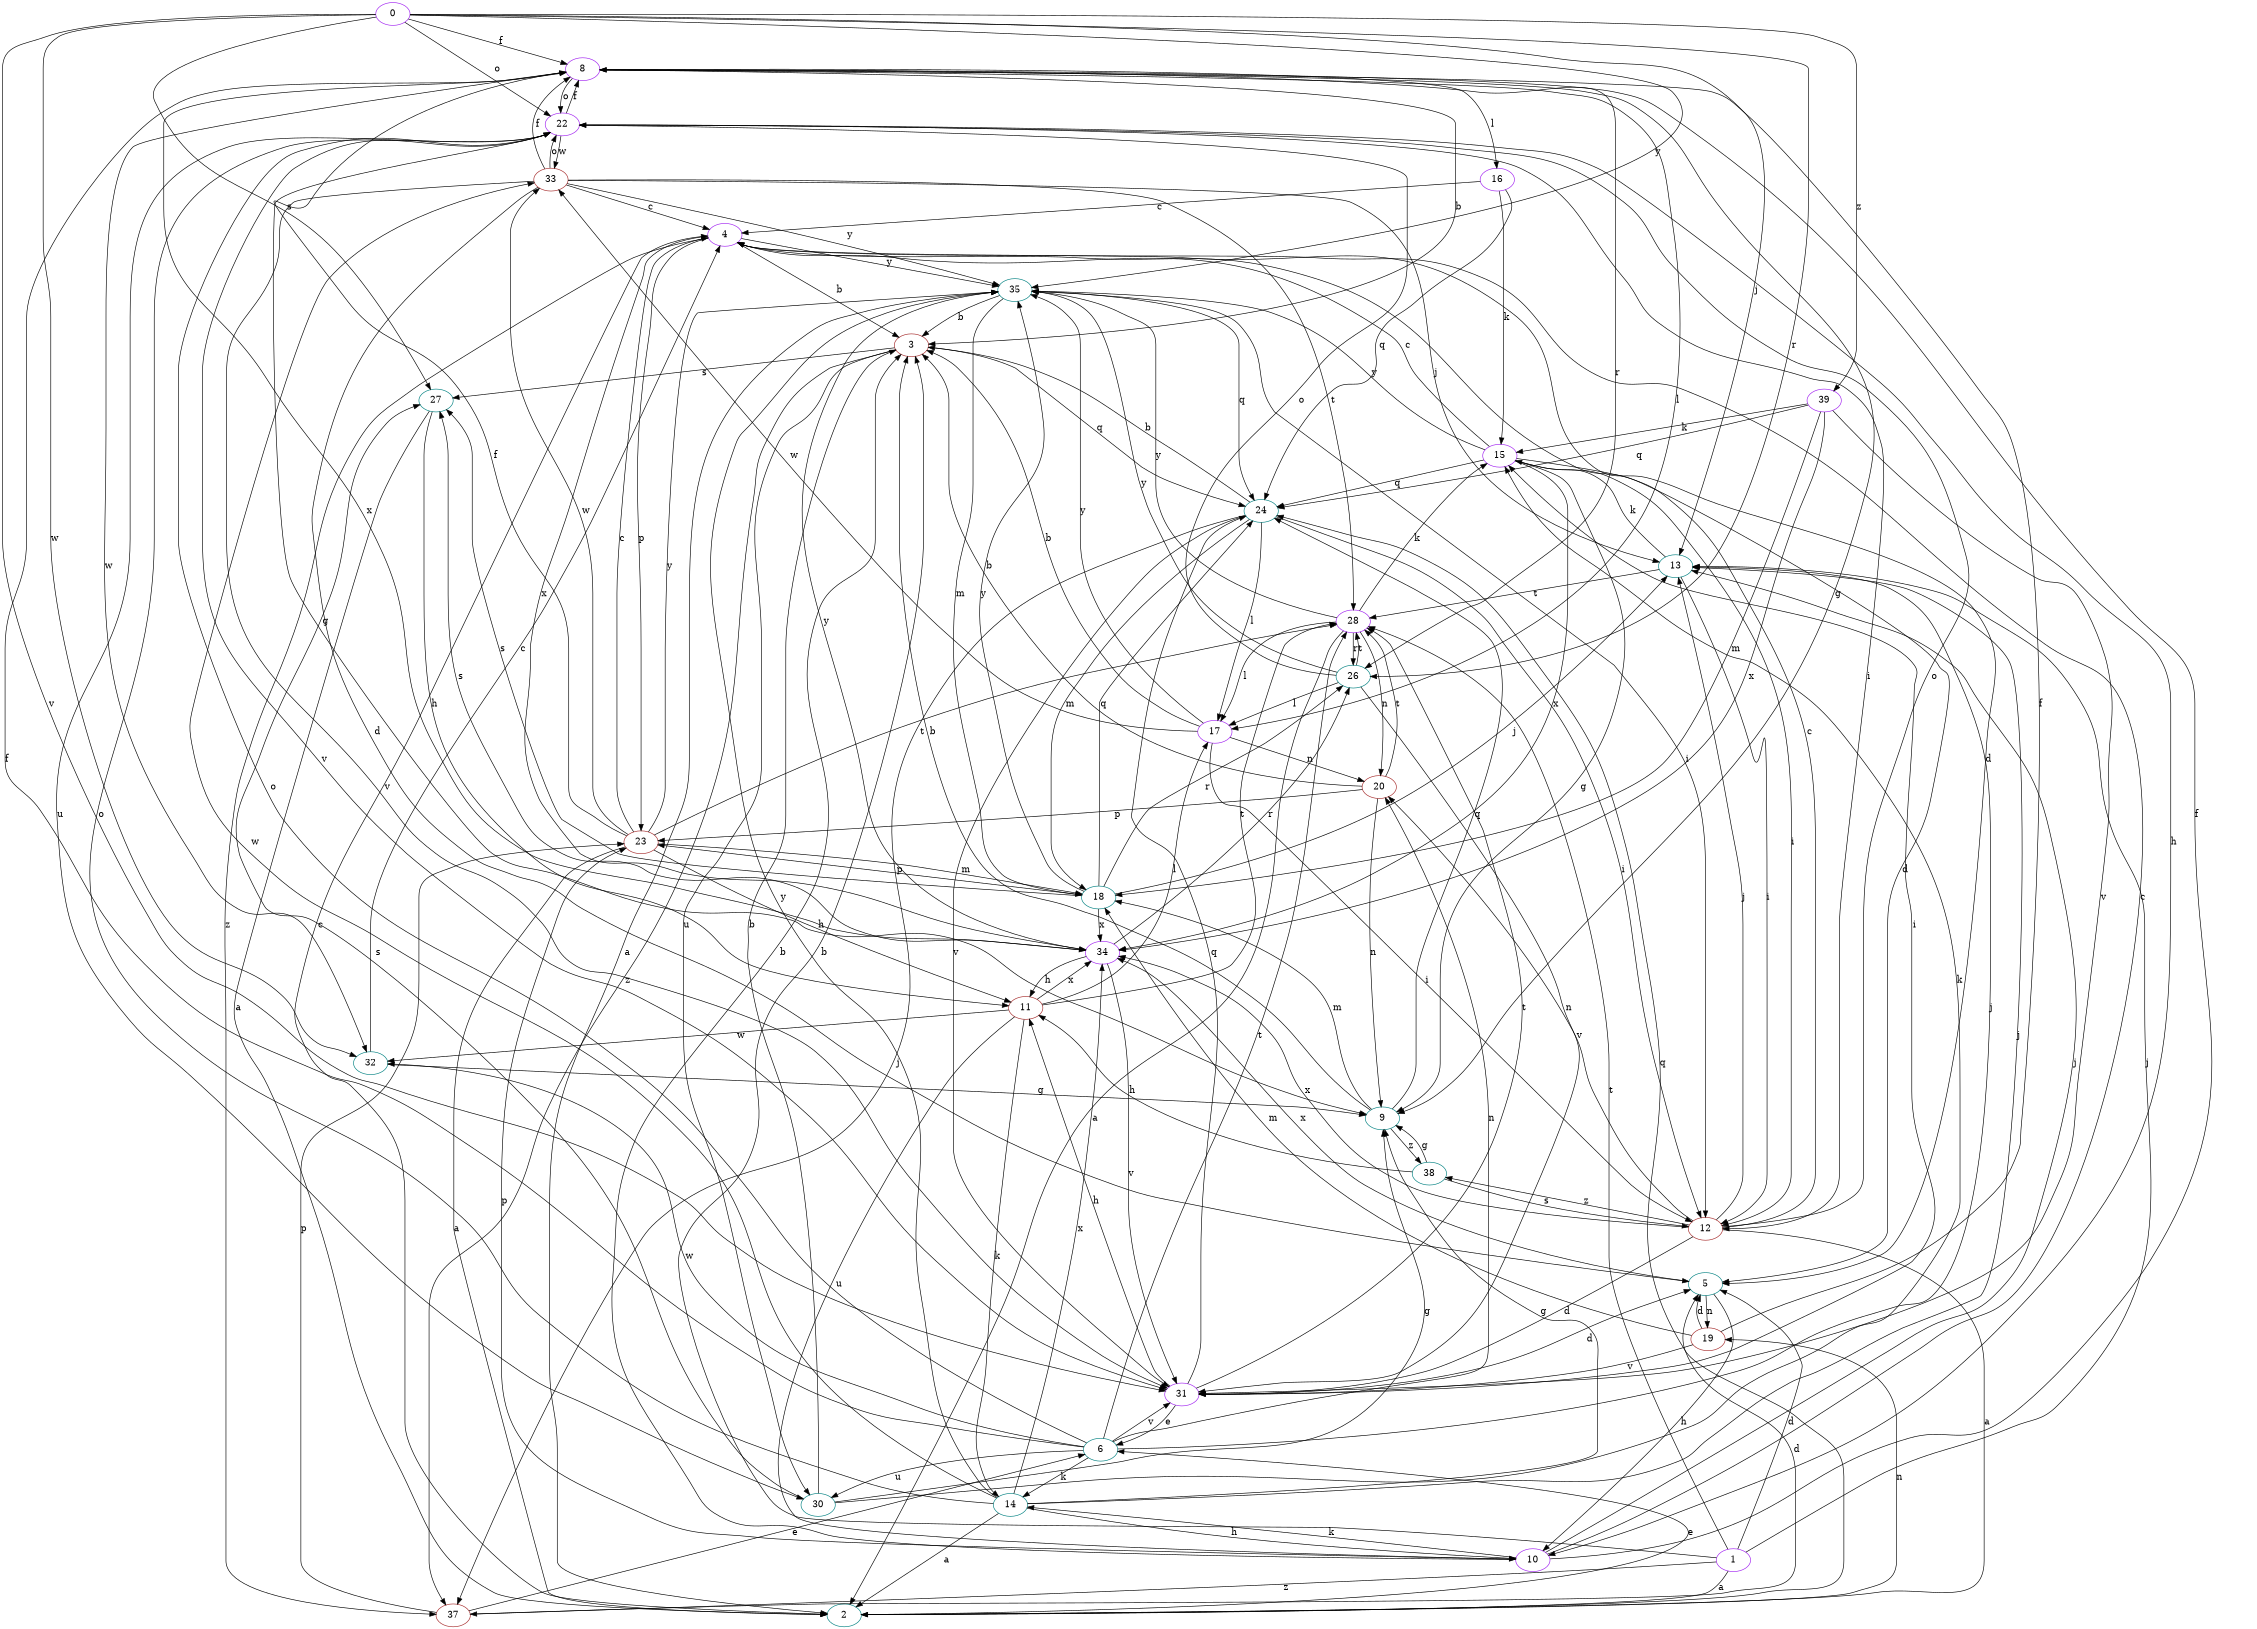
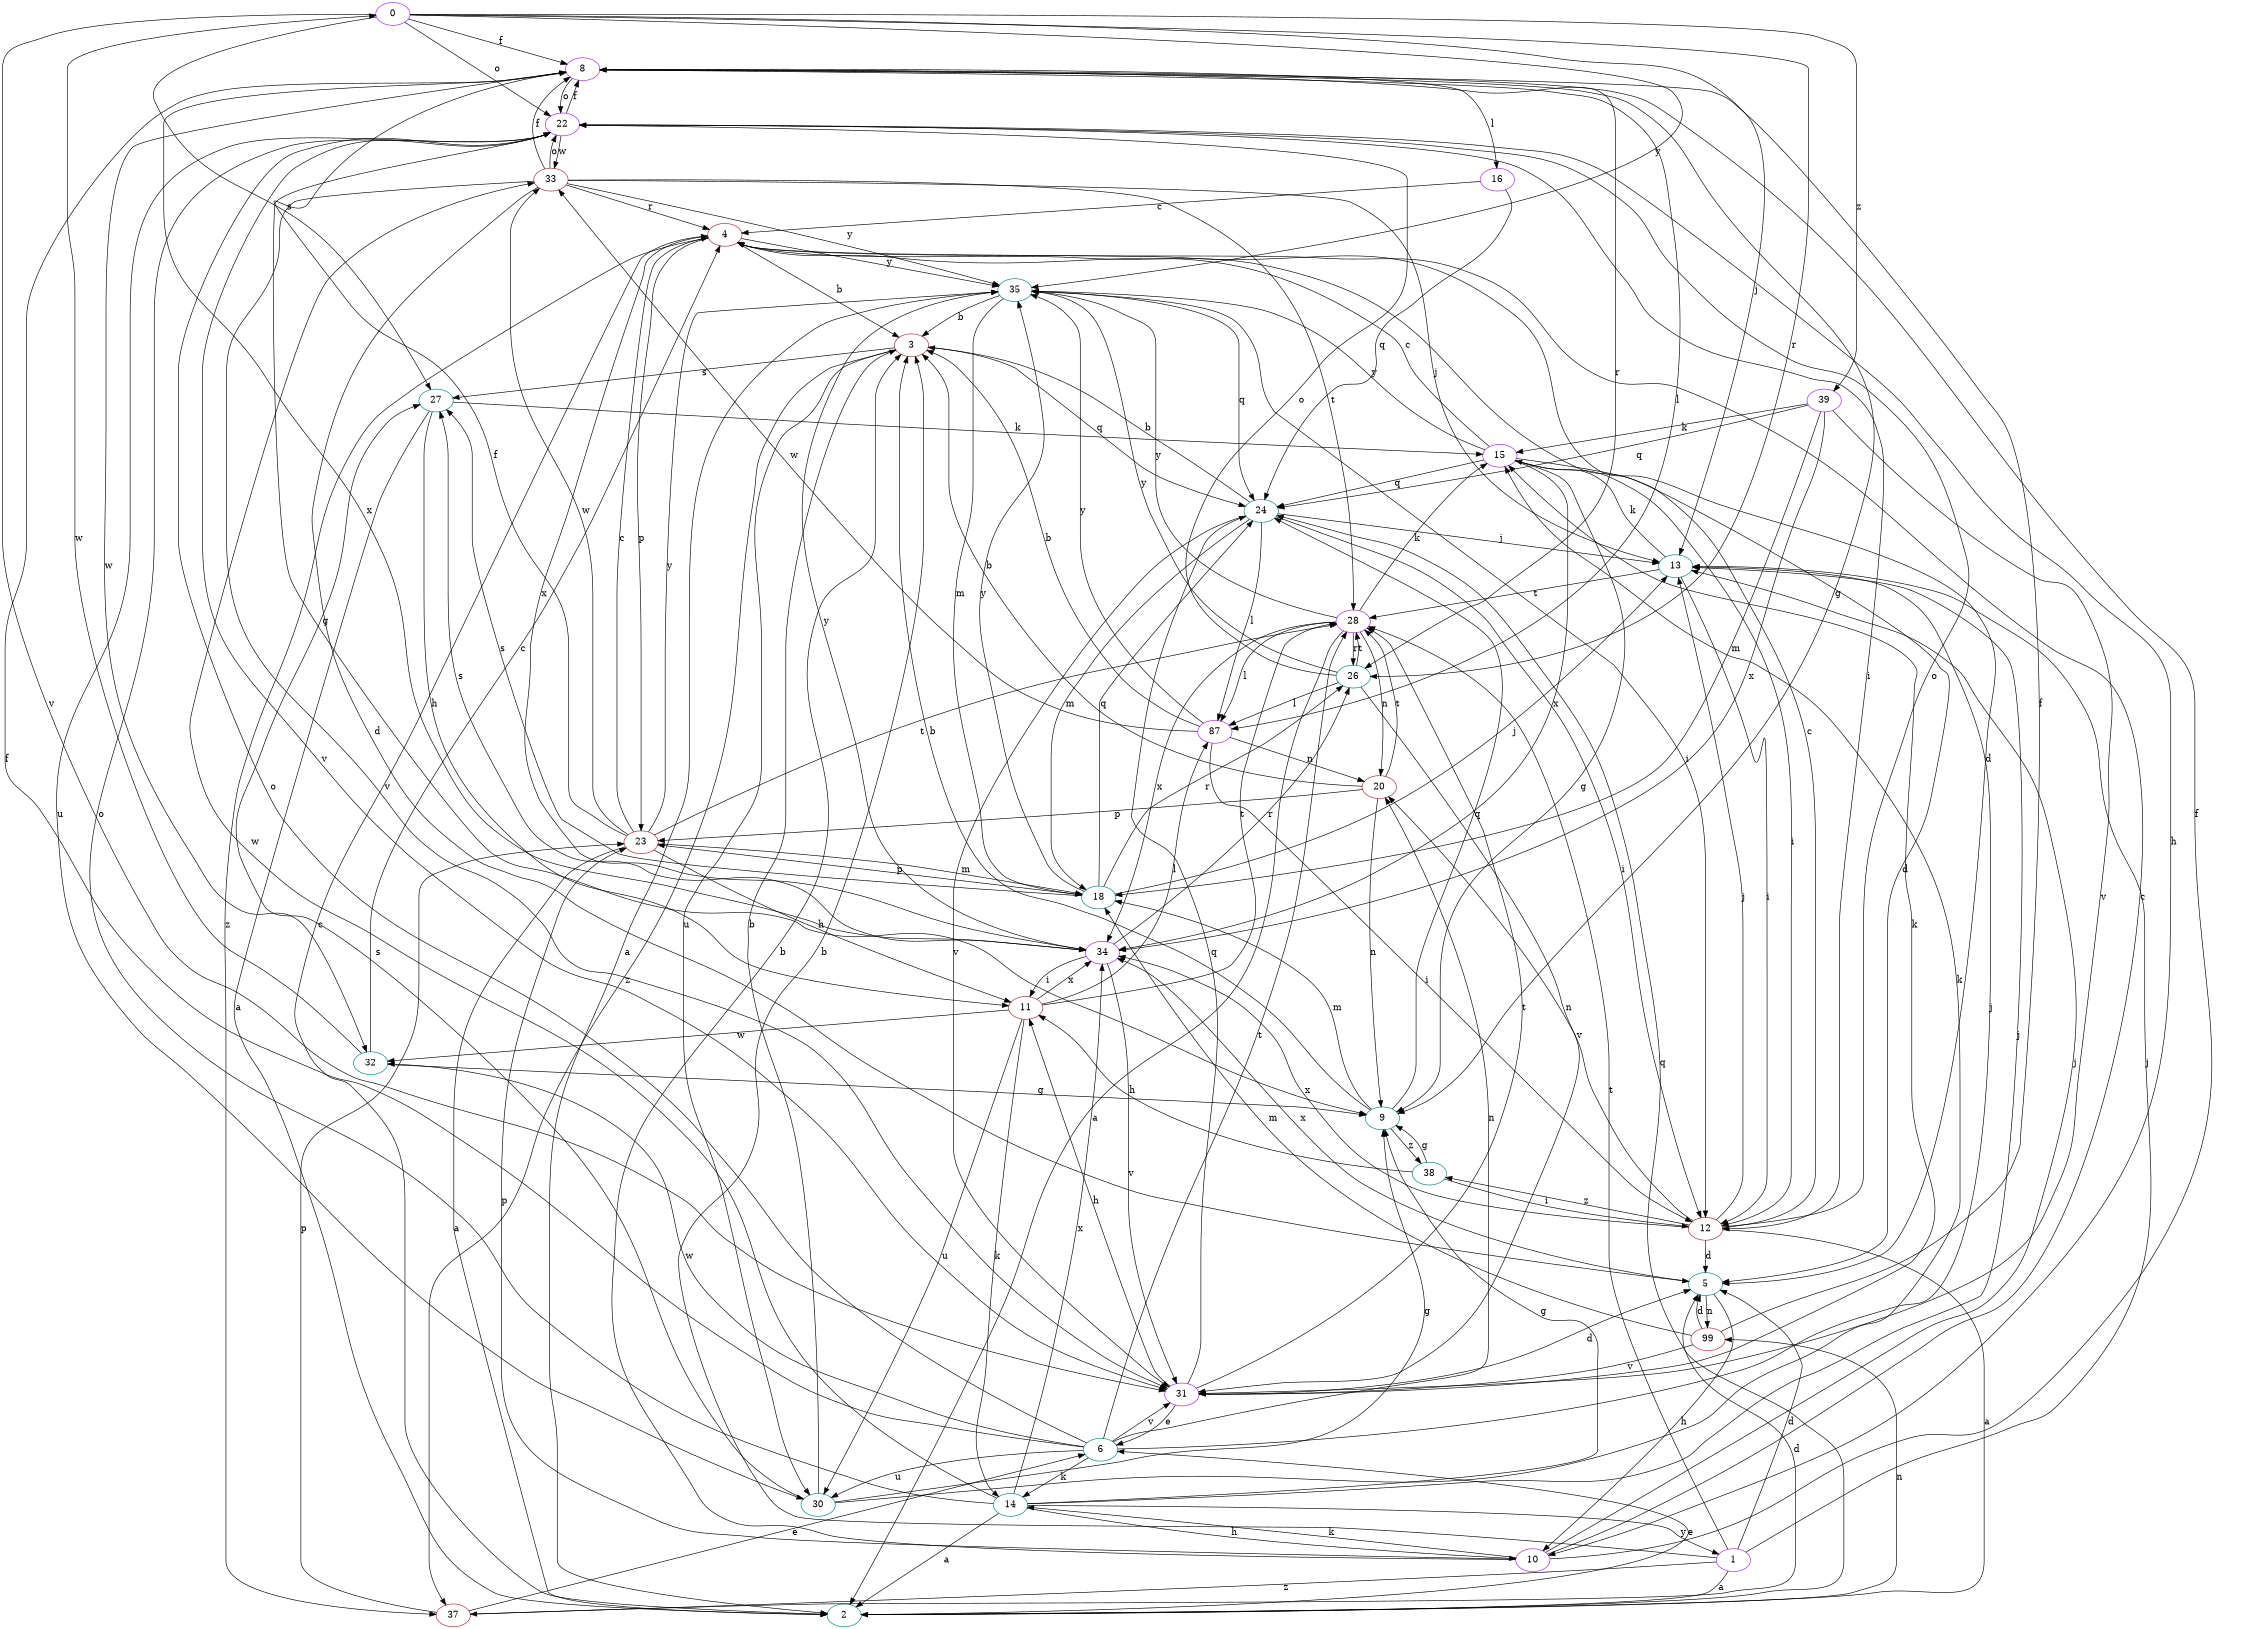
(1351, 98) -> none
(651, 207) -> (651, 207)
(725, 235) -> (725, 235)
(1504, 314) -> (964, 430)
(51, 444) -> (75, 456)
(1215, 732) -> (1215, 732)
(739, 777) -> (1374, 1510)
(1099, 922) -> (1175, 724)
(1915, 925) -> (1915, 925)
(1048, 980) -> (1048, 980)
(881, 1083) -> (1465, 538)
(1547, 1201) -> (1547, 1201)
(1708, 1339) -> (1708, 1339)
(1462, 1358) -> (1705, 1253)
(866, 1530) -> (943, 1248)
